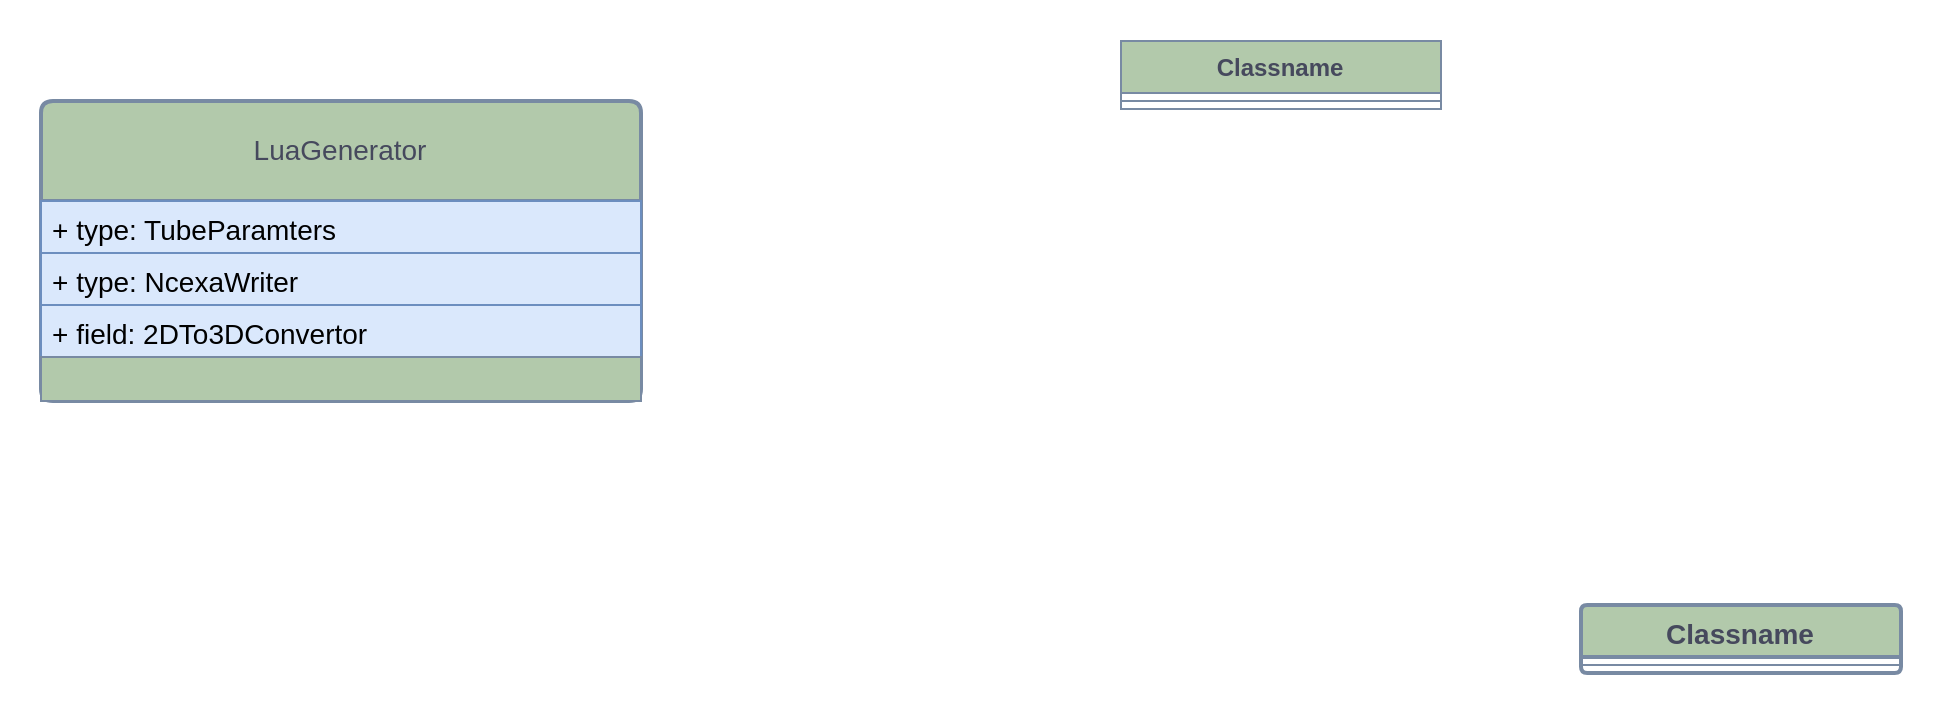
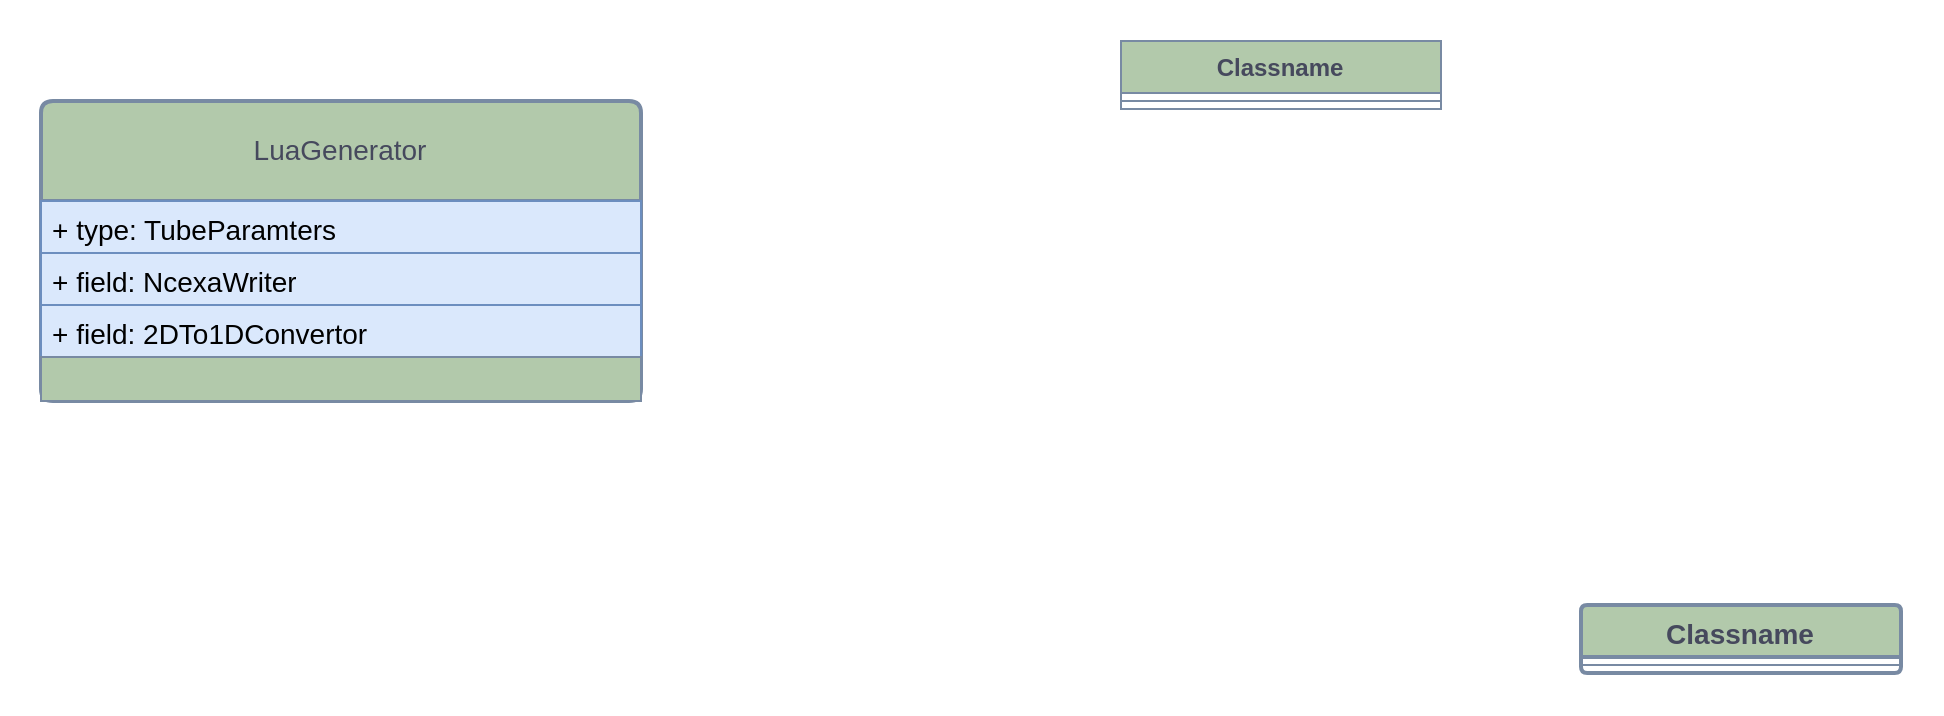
(187, 284) -> (188, 284)
(223, 336) -> (223, 336)
